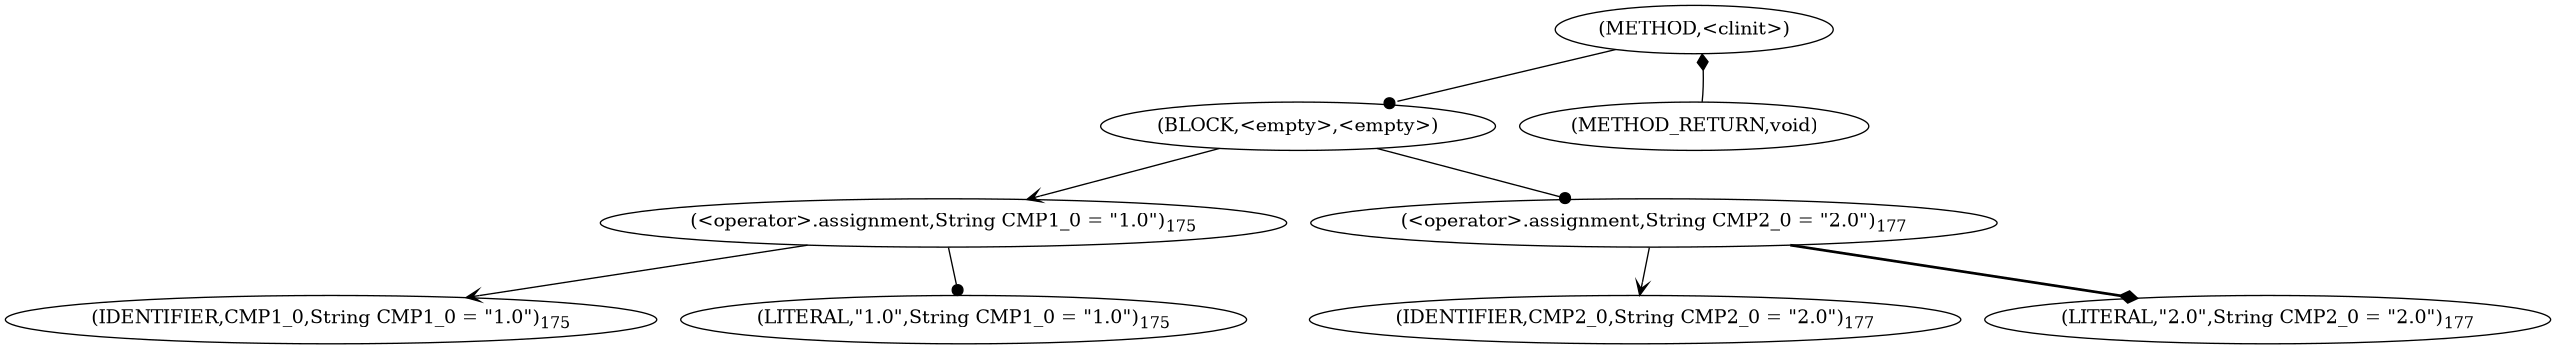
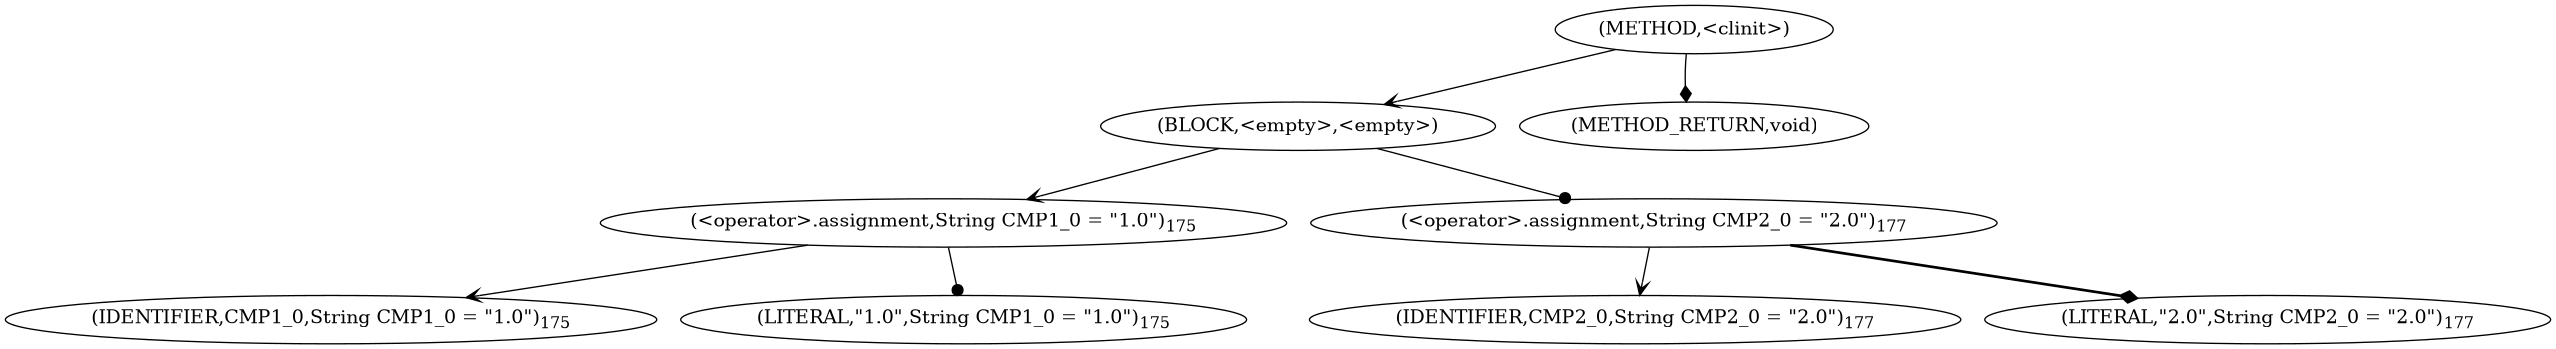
(1507, 75) -> (1507, 75)
(1703, 86) -> (1685, 70)
